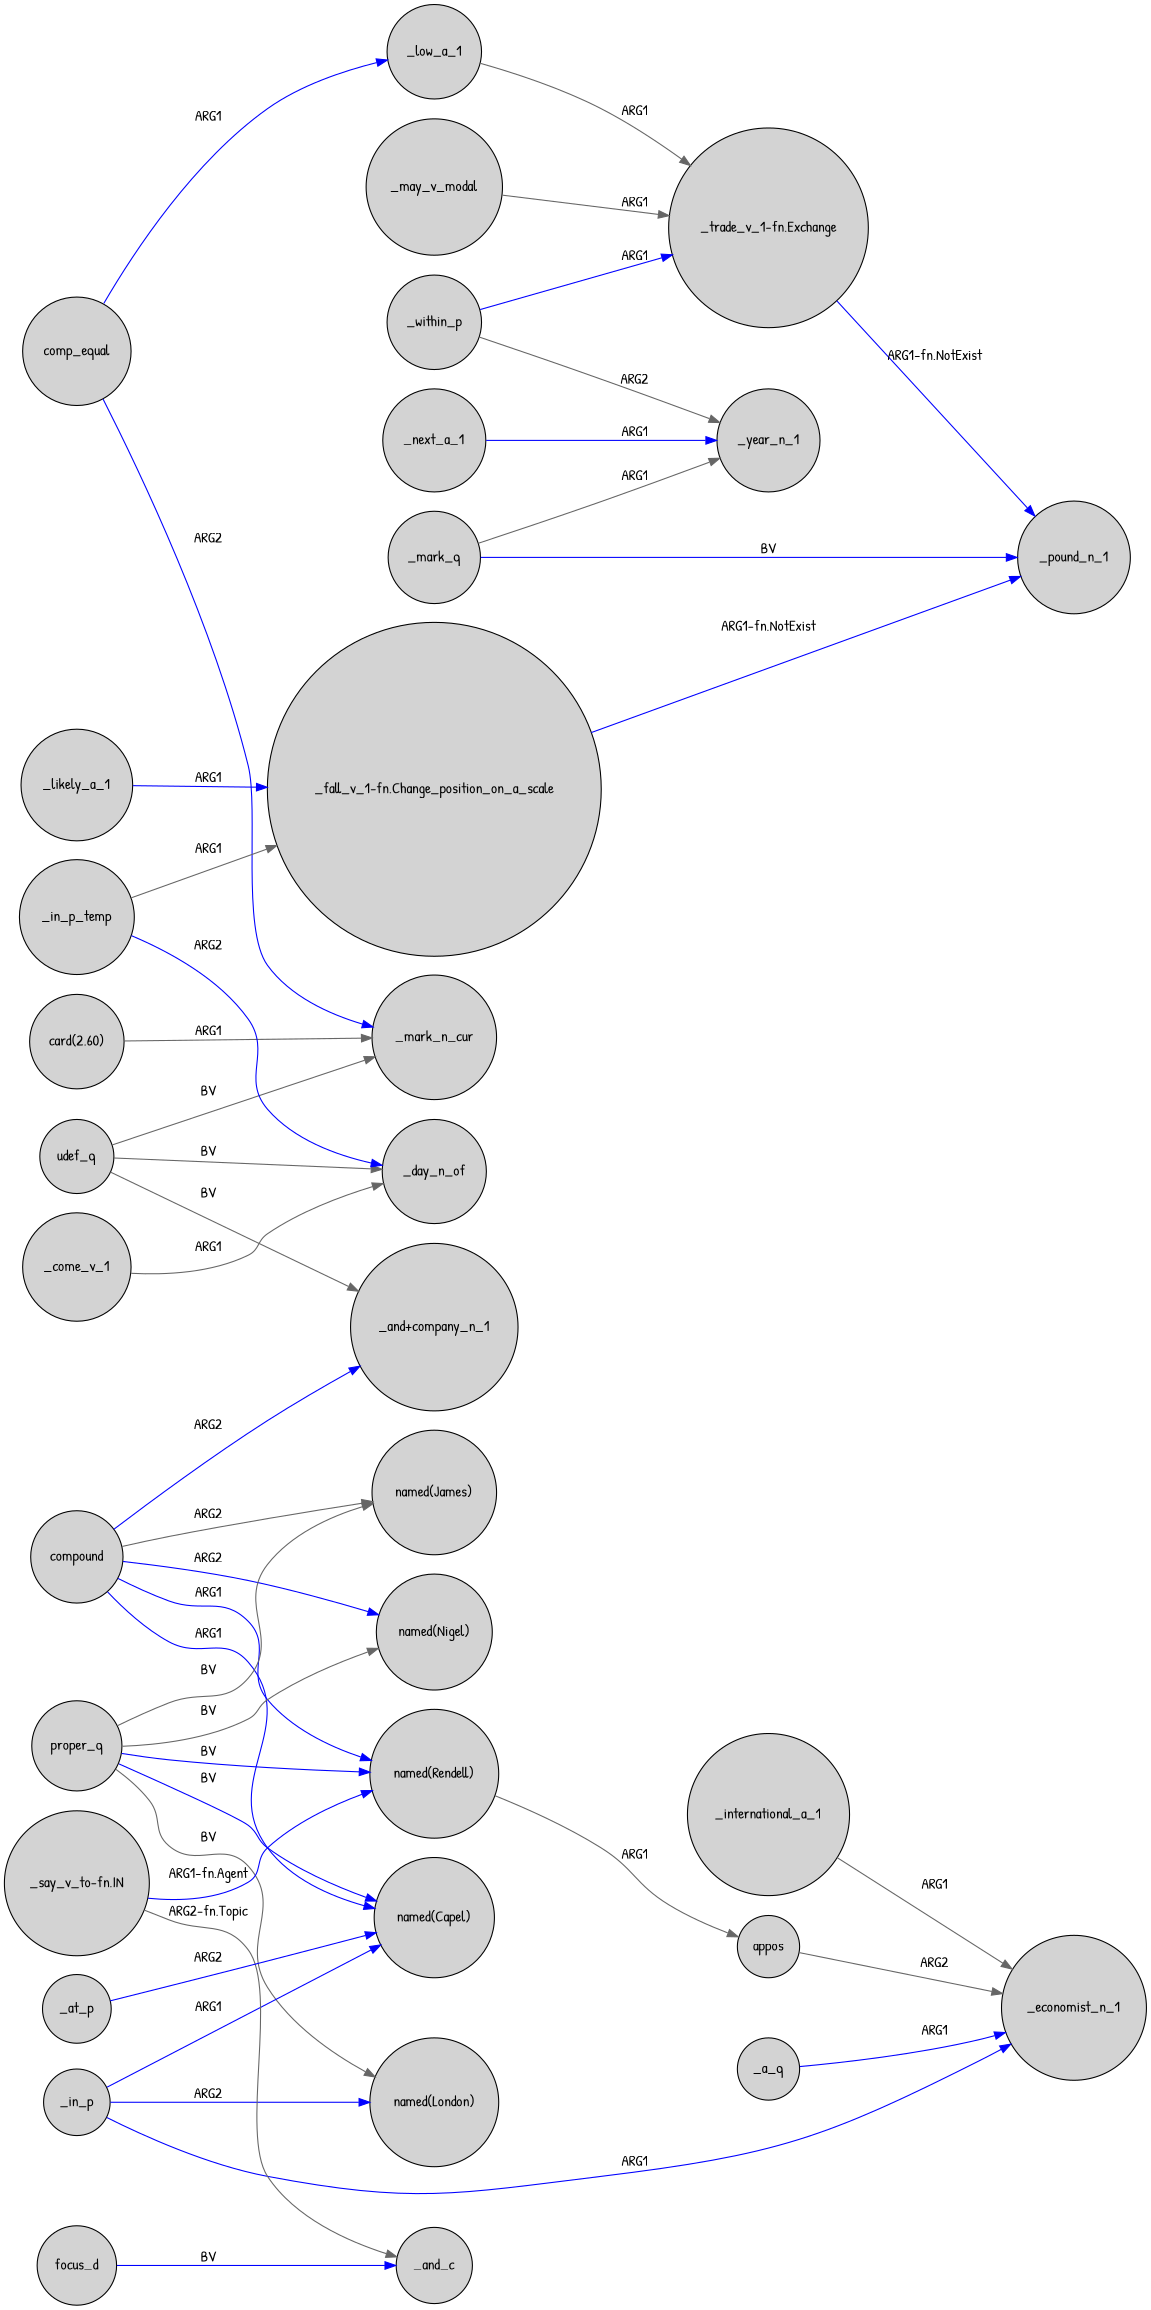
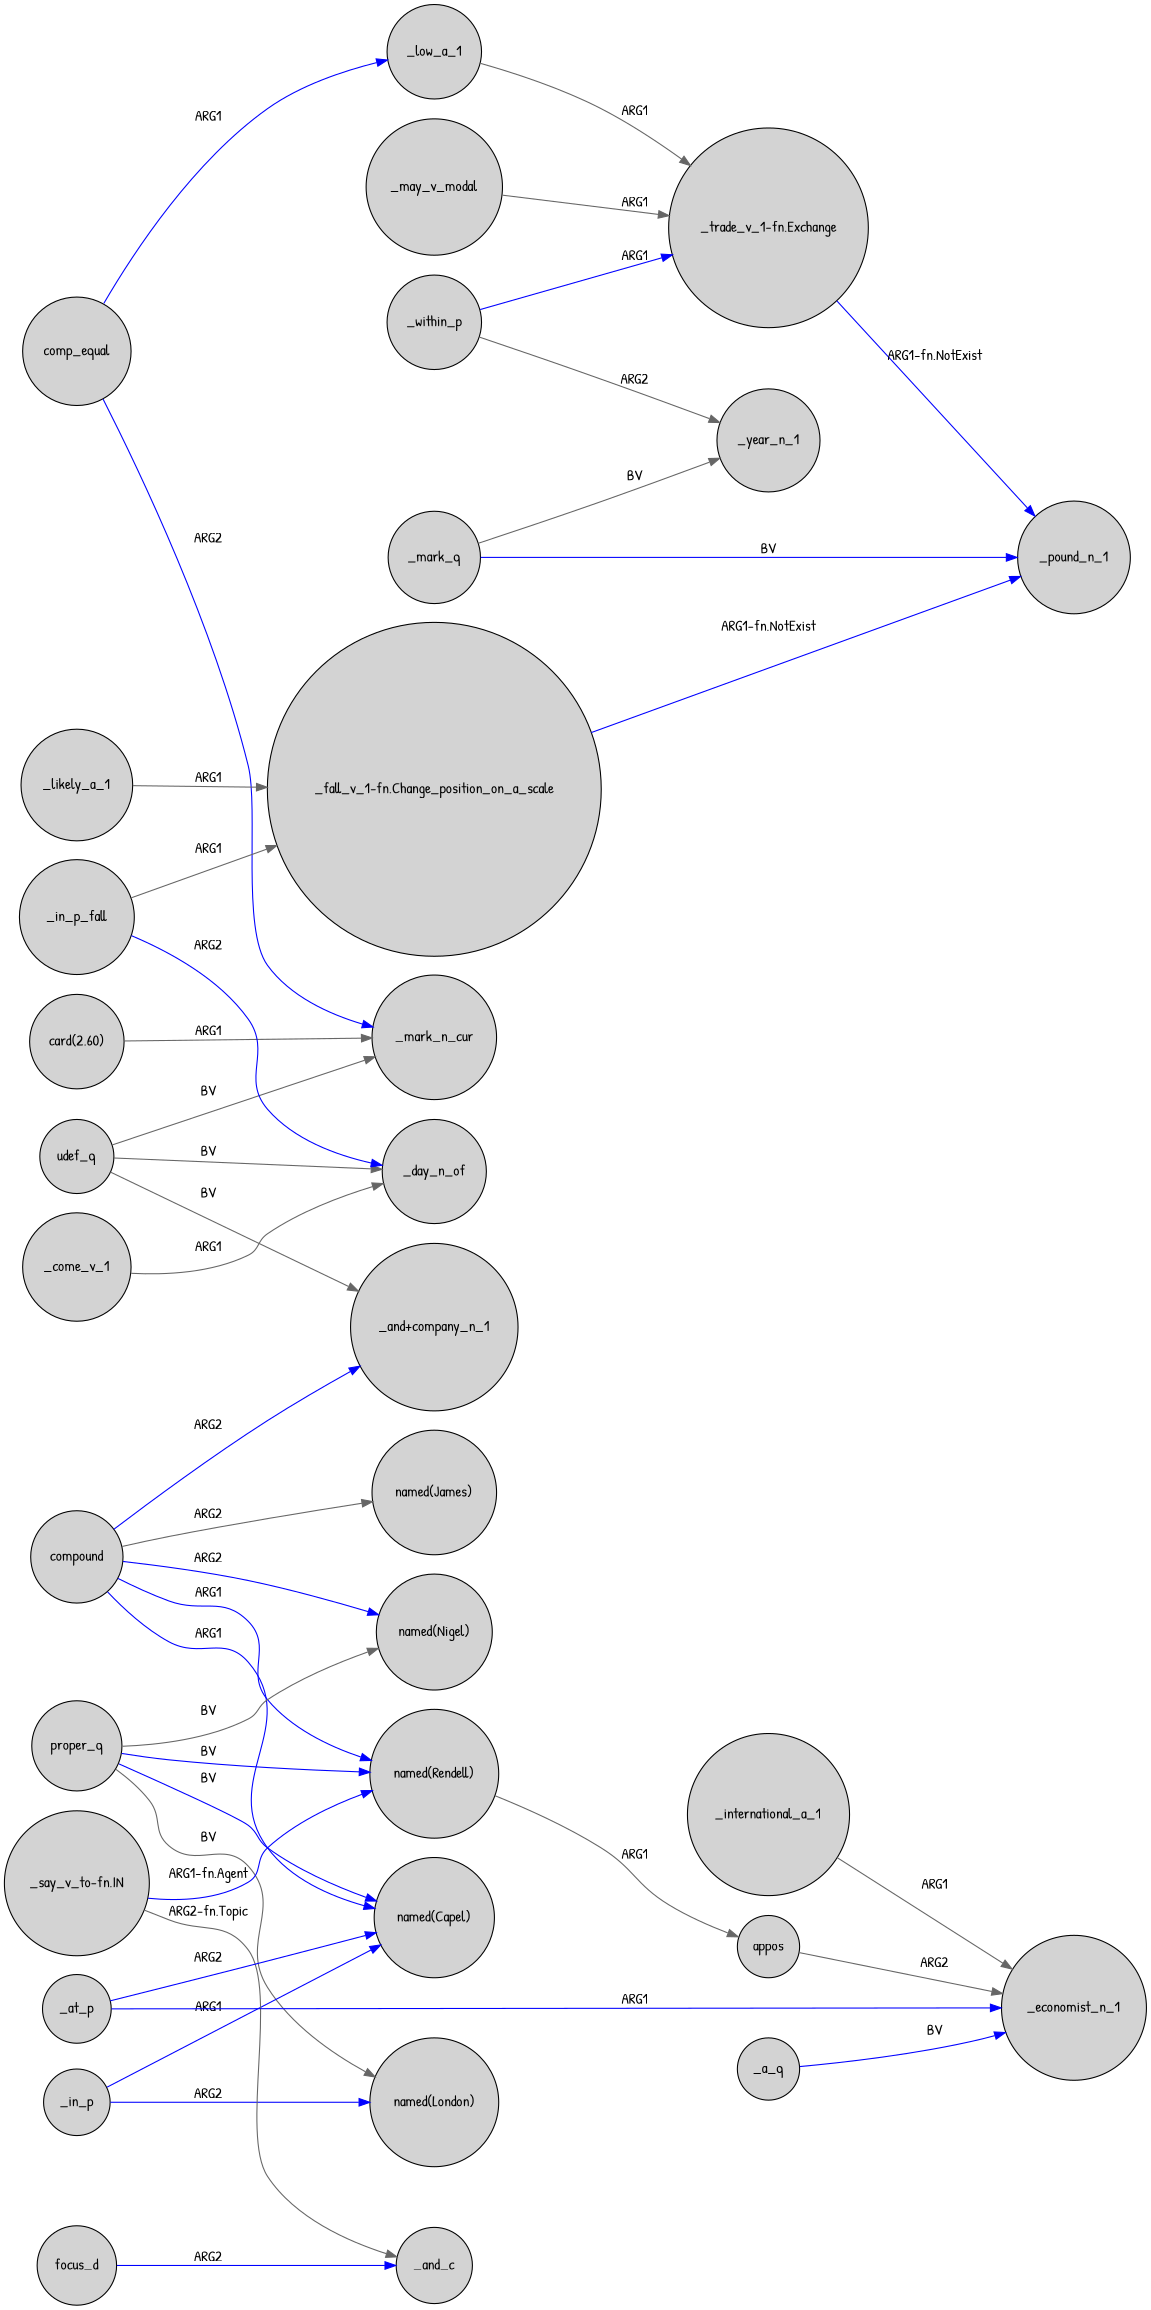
(434, 440) -> none
(635, 476) -> (635, 476)
(195, 786) -> (195, 786)
(77, 917) -> (77, 917)
(258, 1617) -> none
(935, 2031) -> (935, 2031)
(559, 2182) -> (551, 2008)
(208, 2257) -> (208, 2257)
